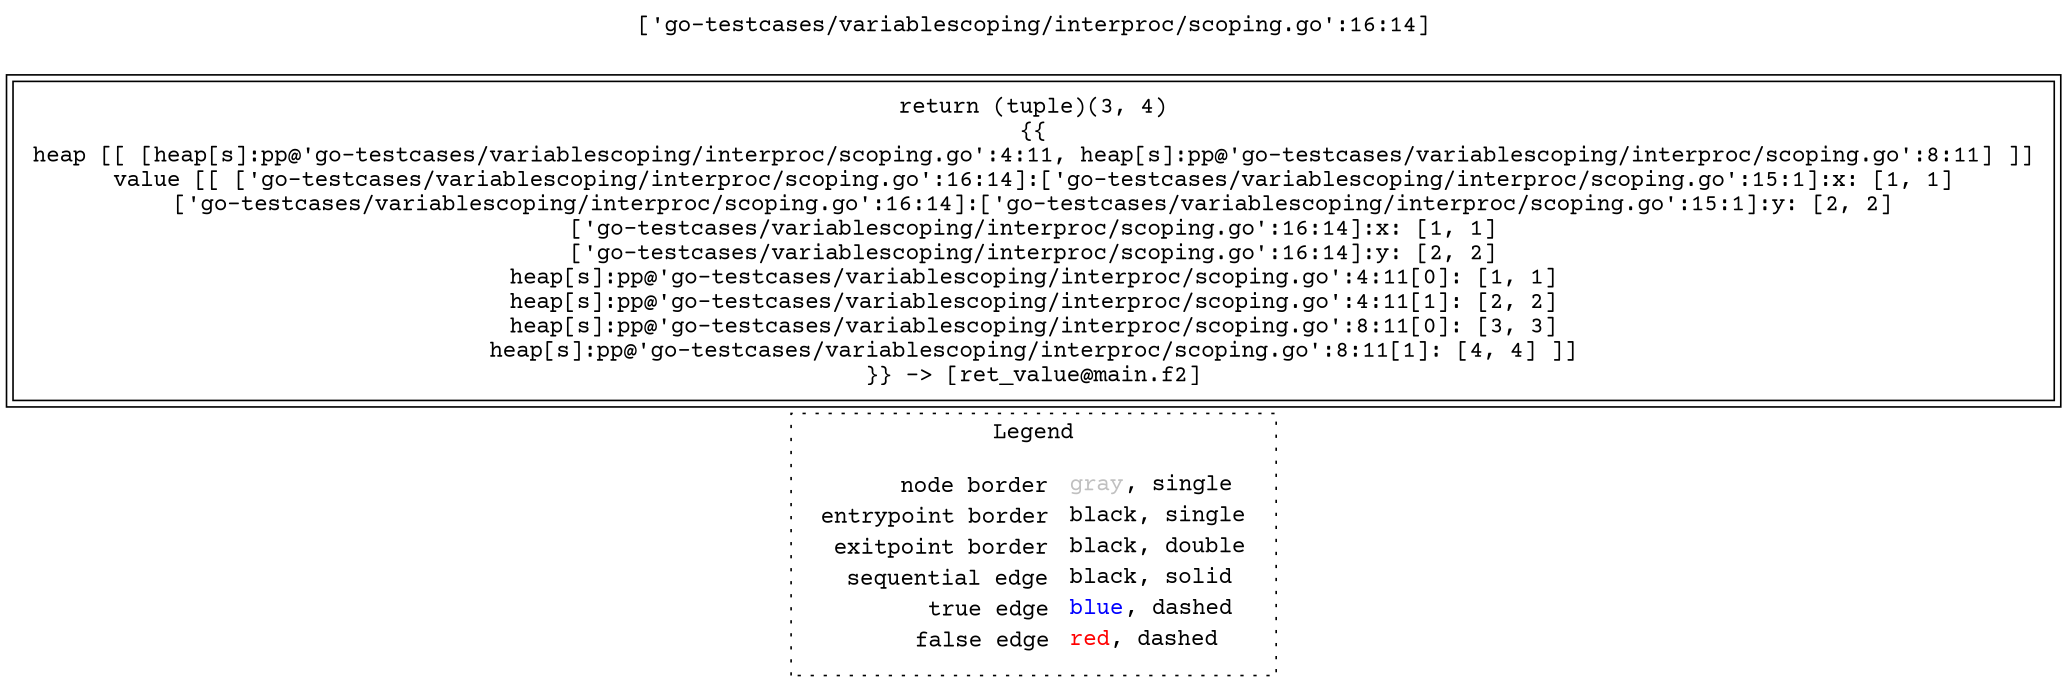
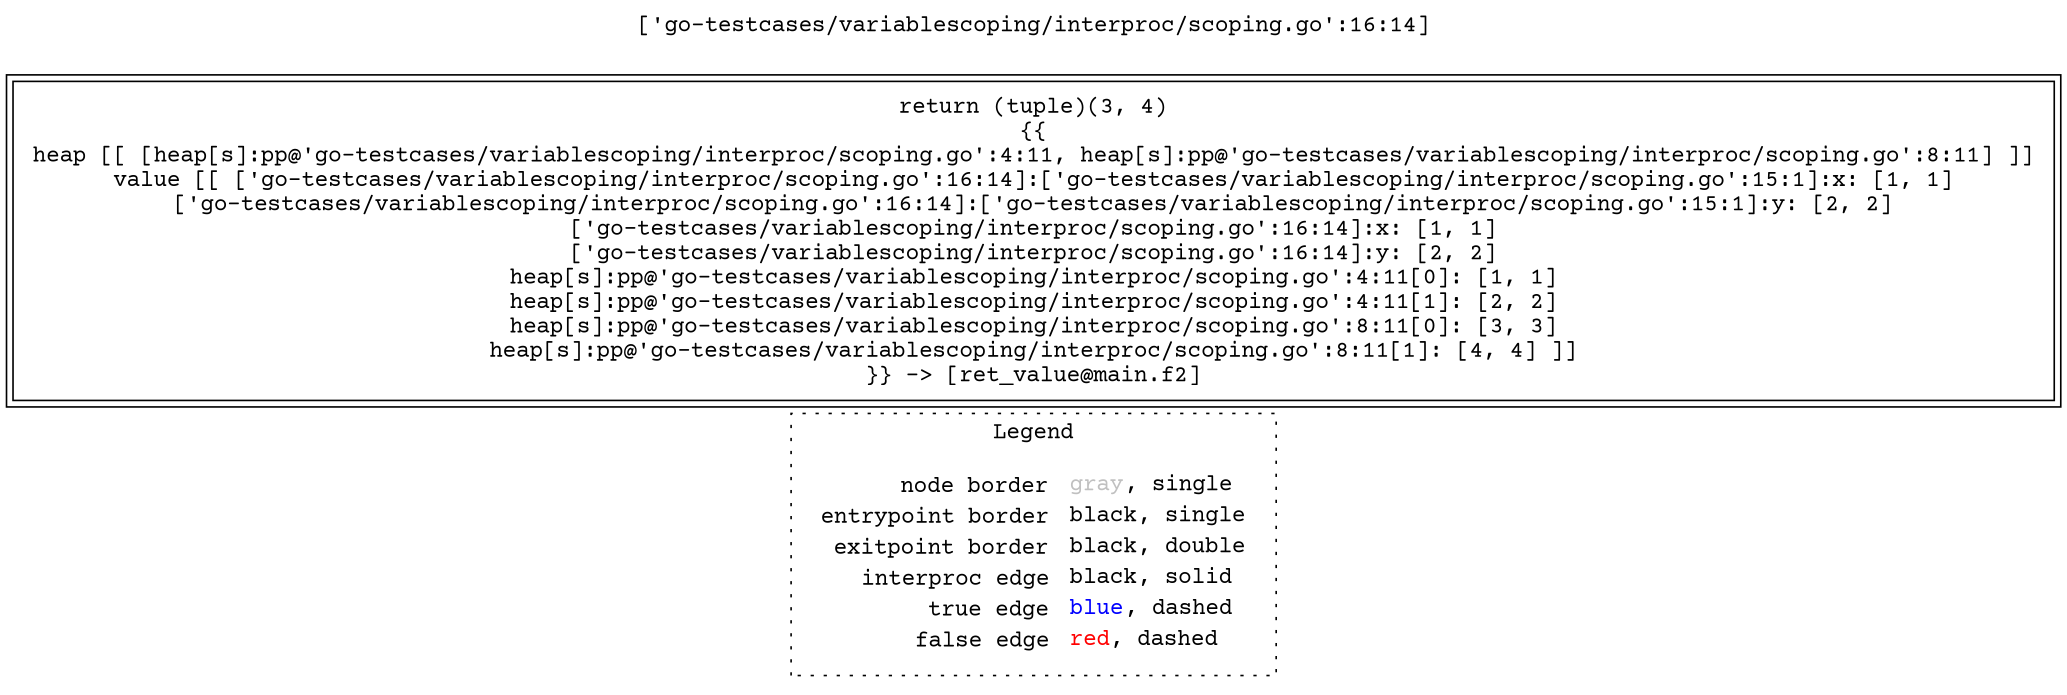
(955, 578) -> (962, 578)
